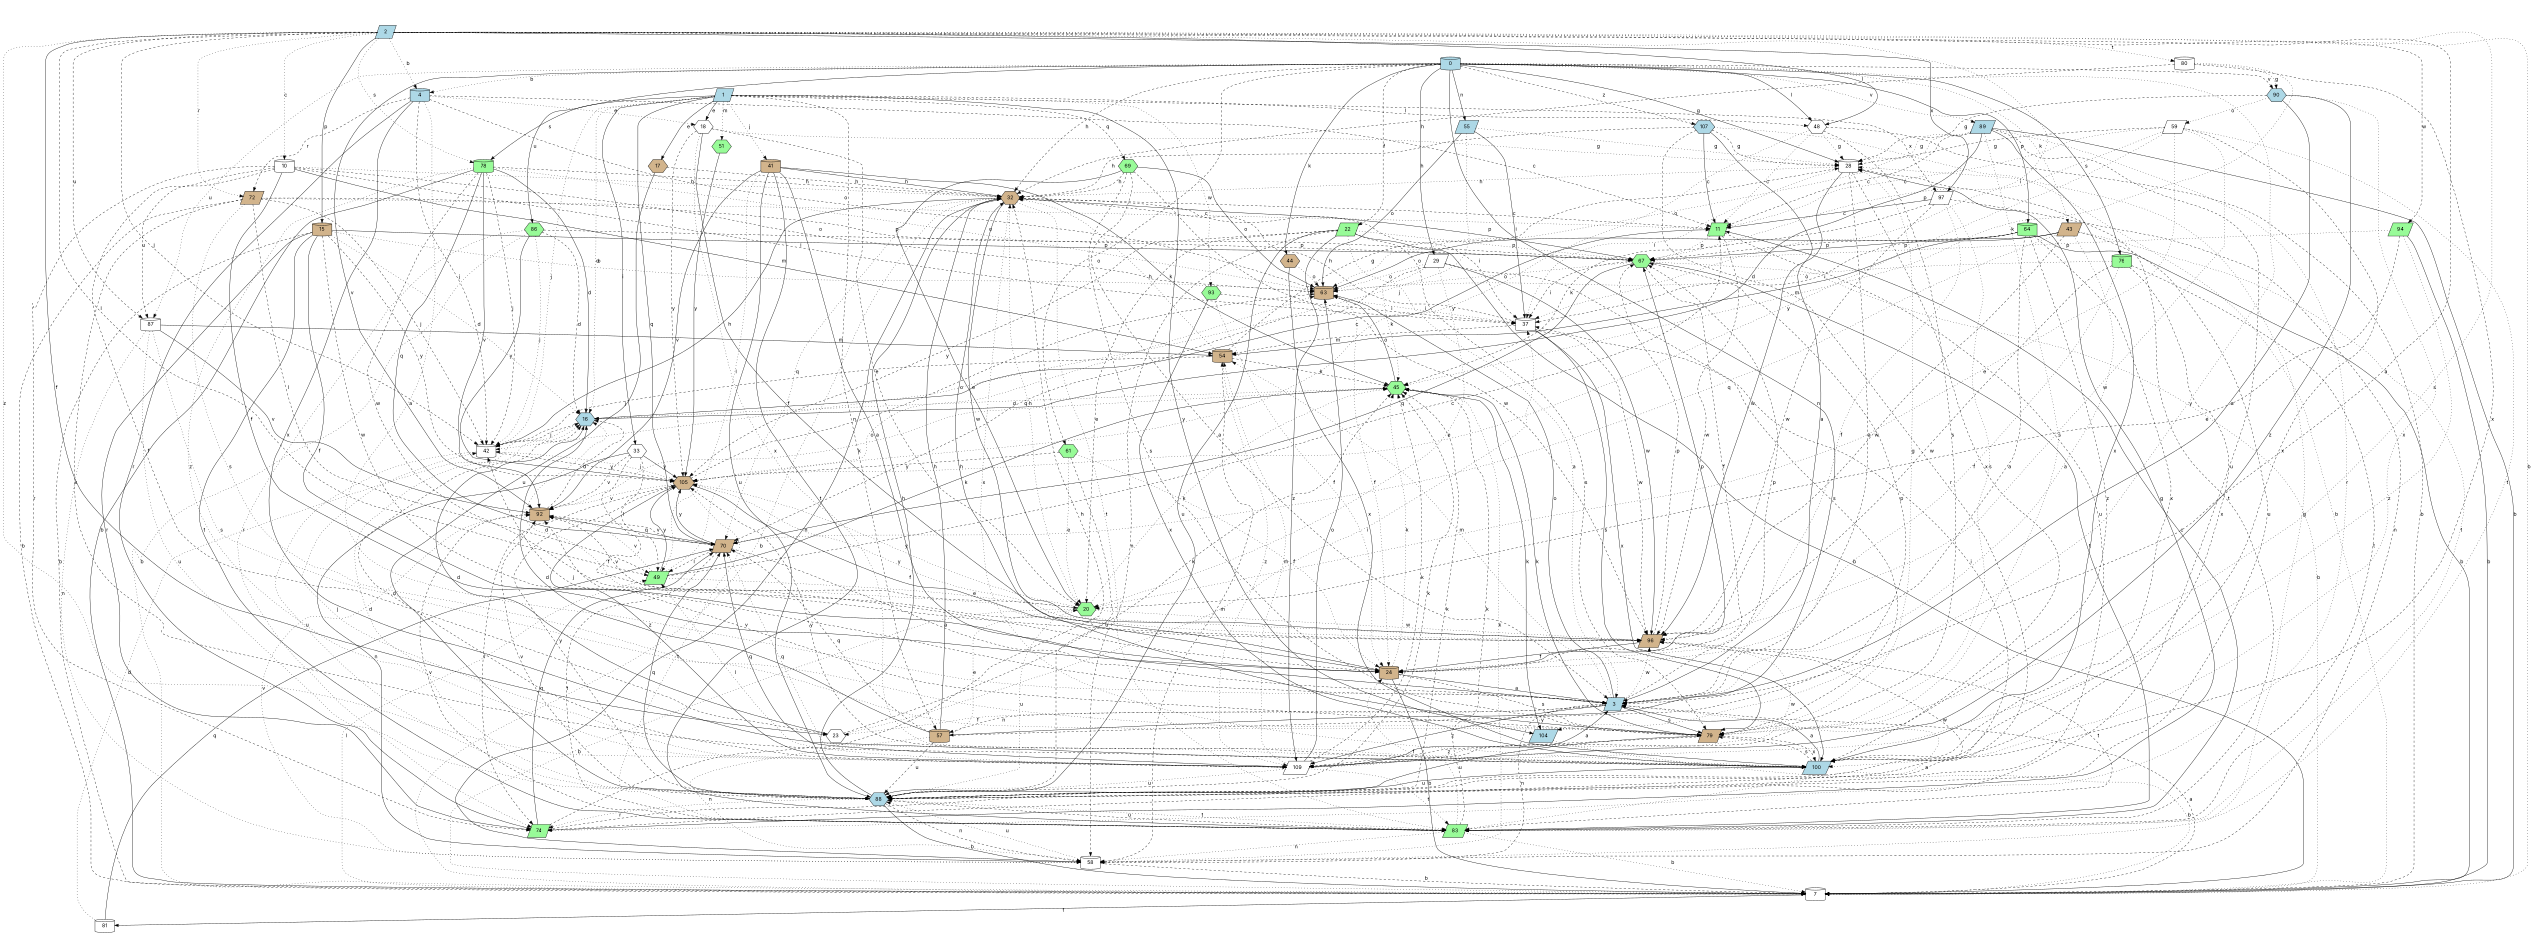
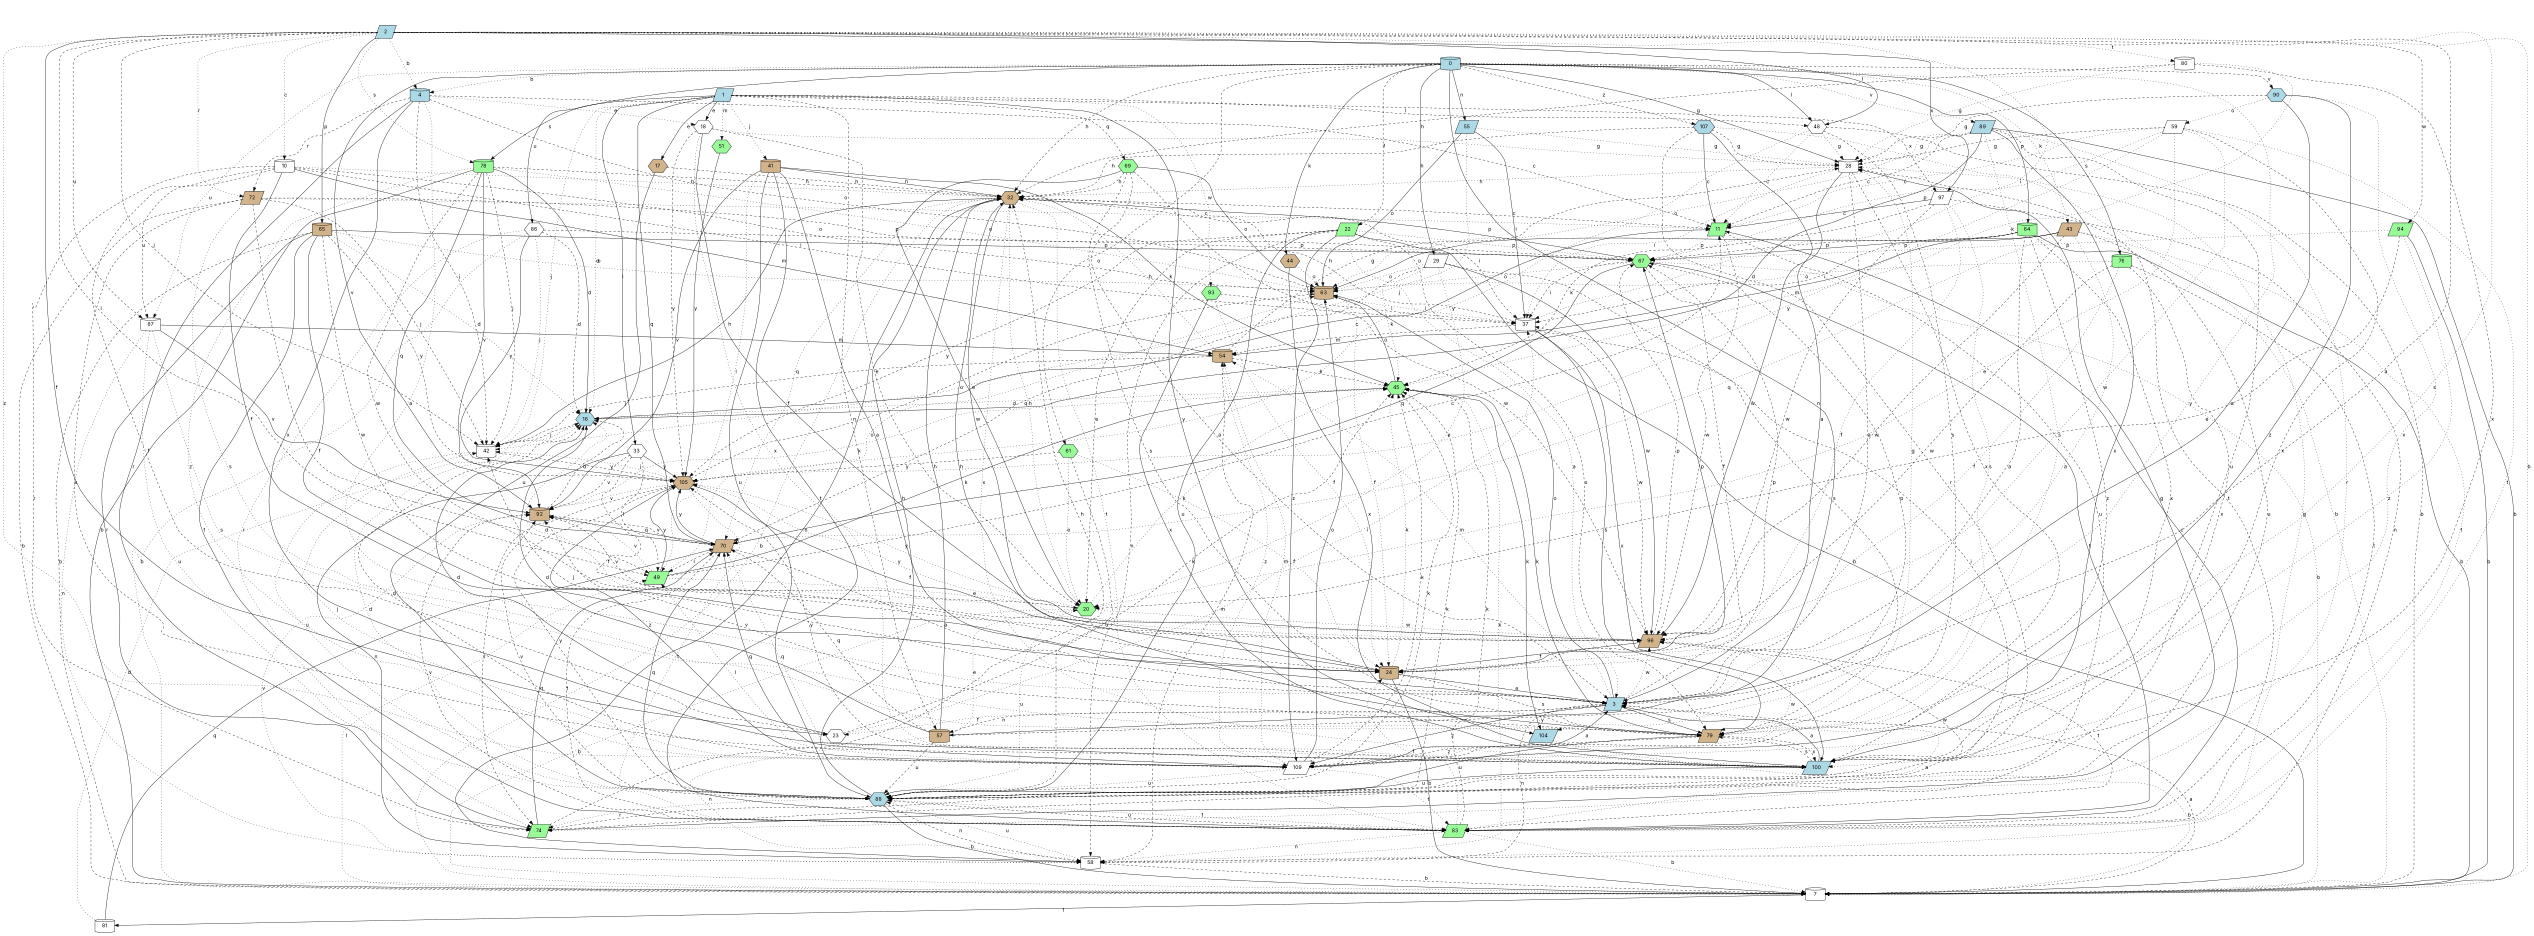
(2239, 67) -> (2019, 92)
(322, 229) -> (322, 229)
(534, 229) -> (534, 229)
